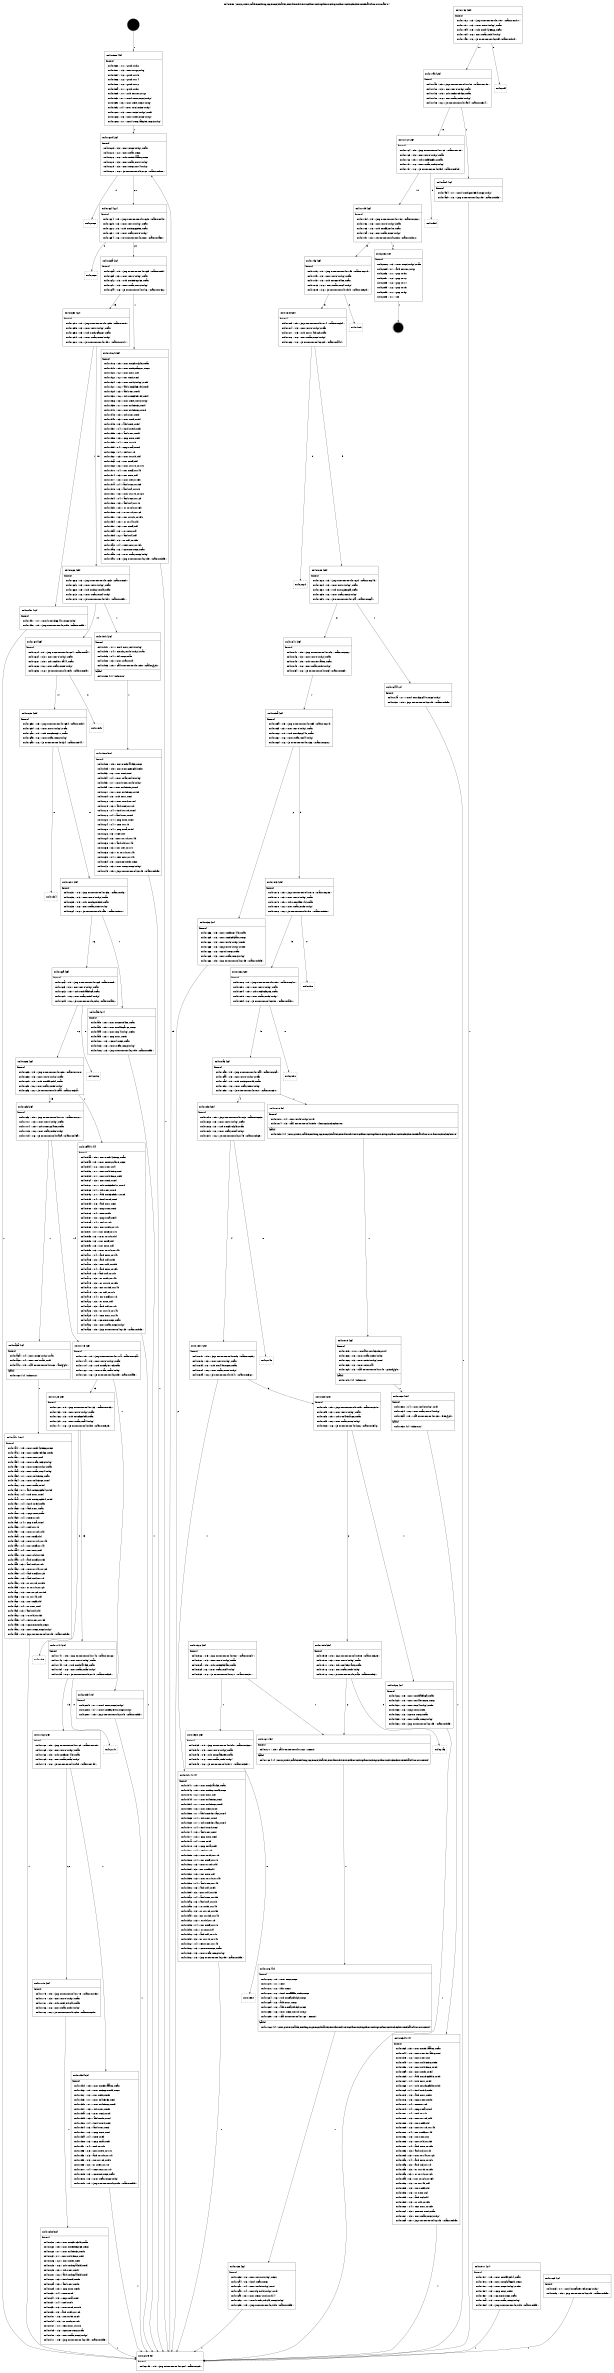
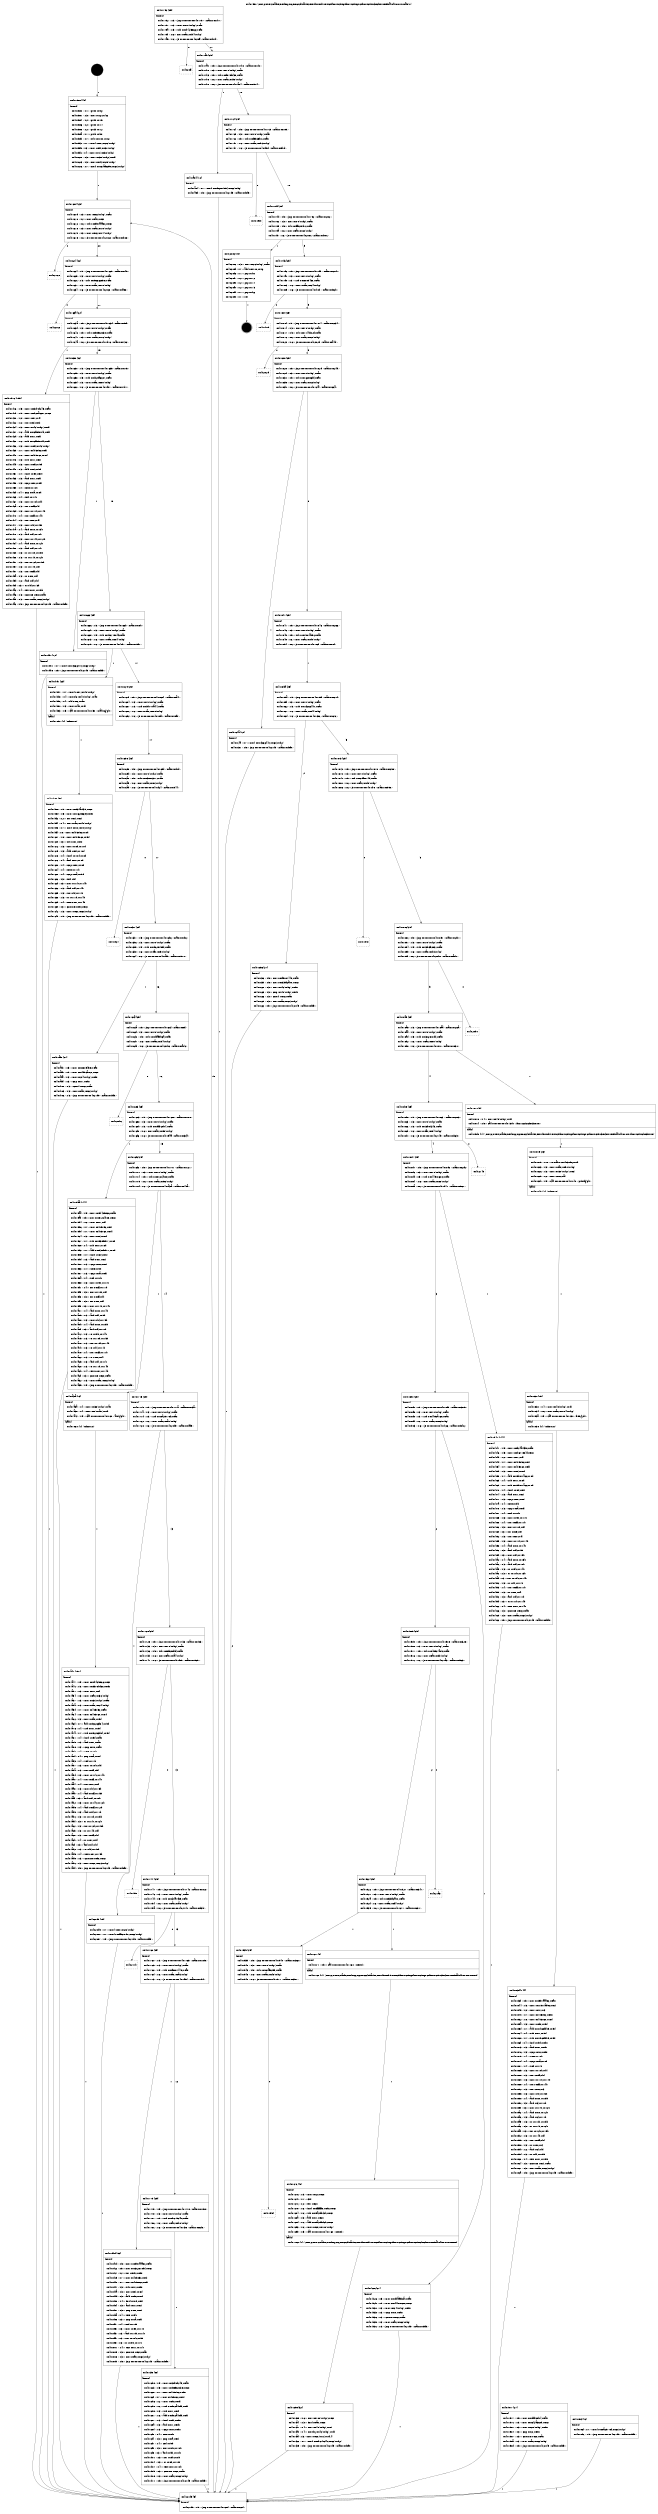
(96, 728) -> none
(345, 1706) -> (413, 1769)
